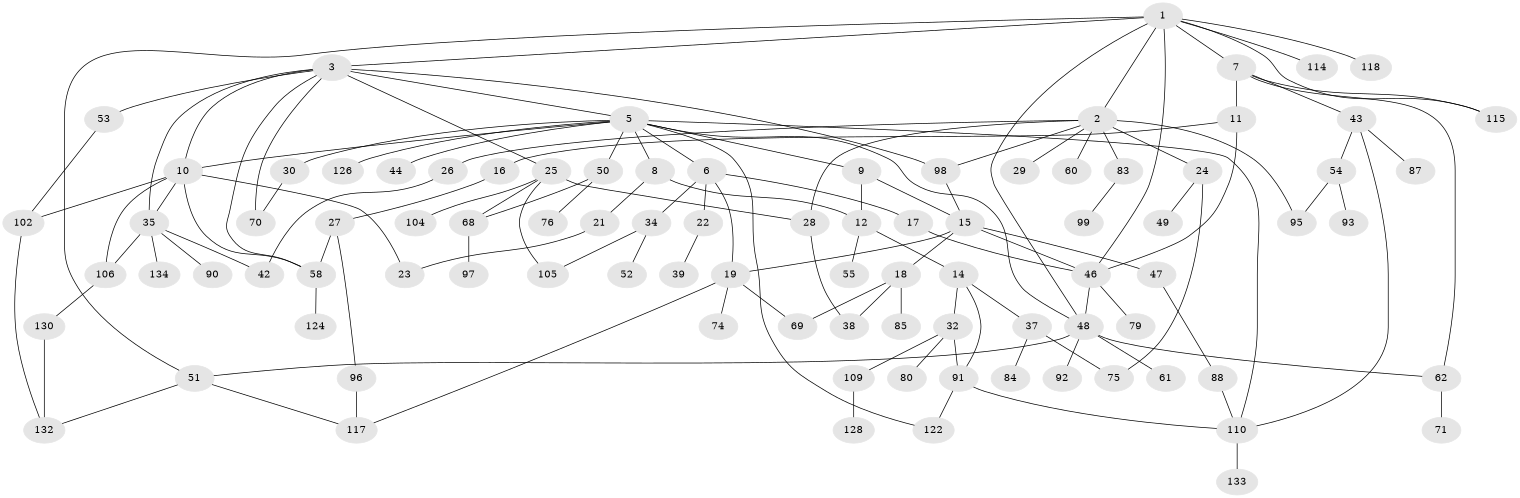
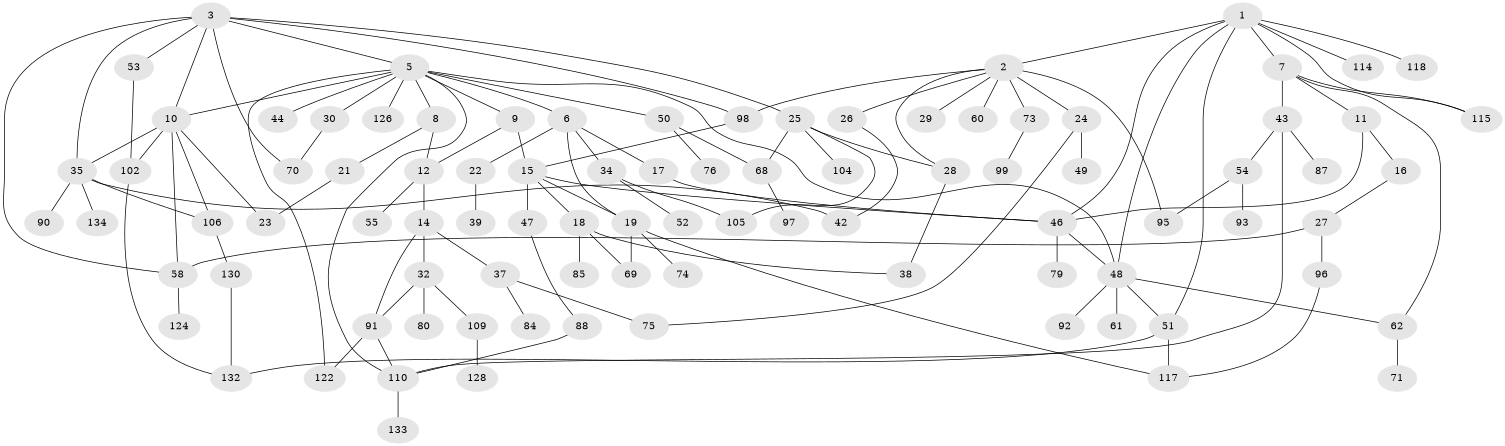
(748, 42) -> none
(1123, 171) -> (1030, 119)
